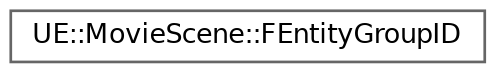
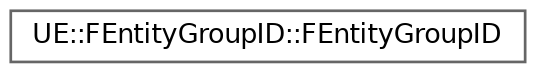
(248, 36) -> (268, 36)
